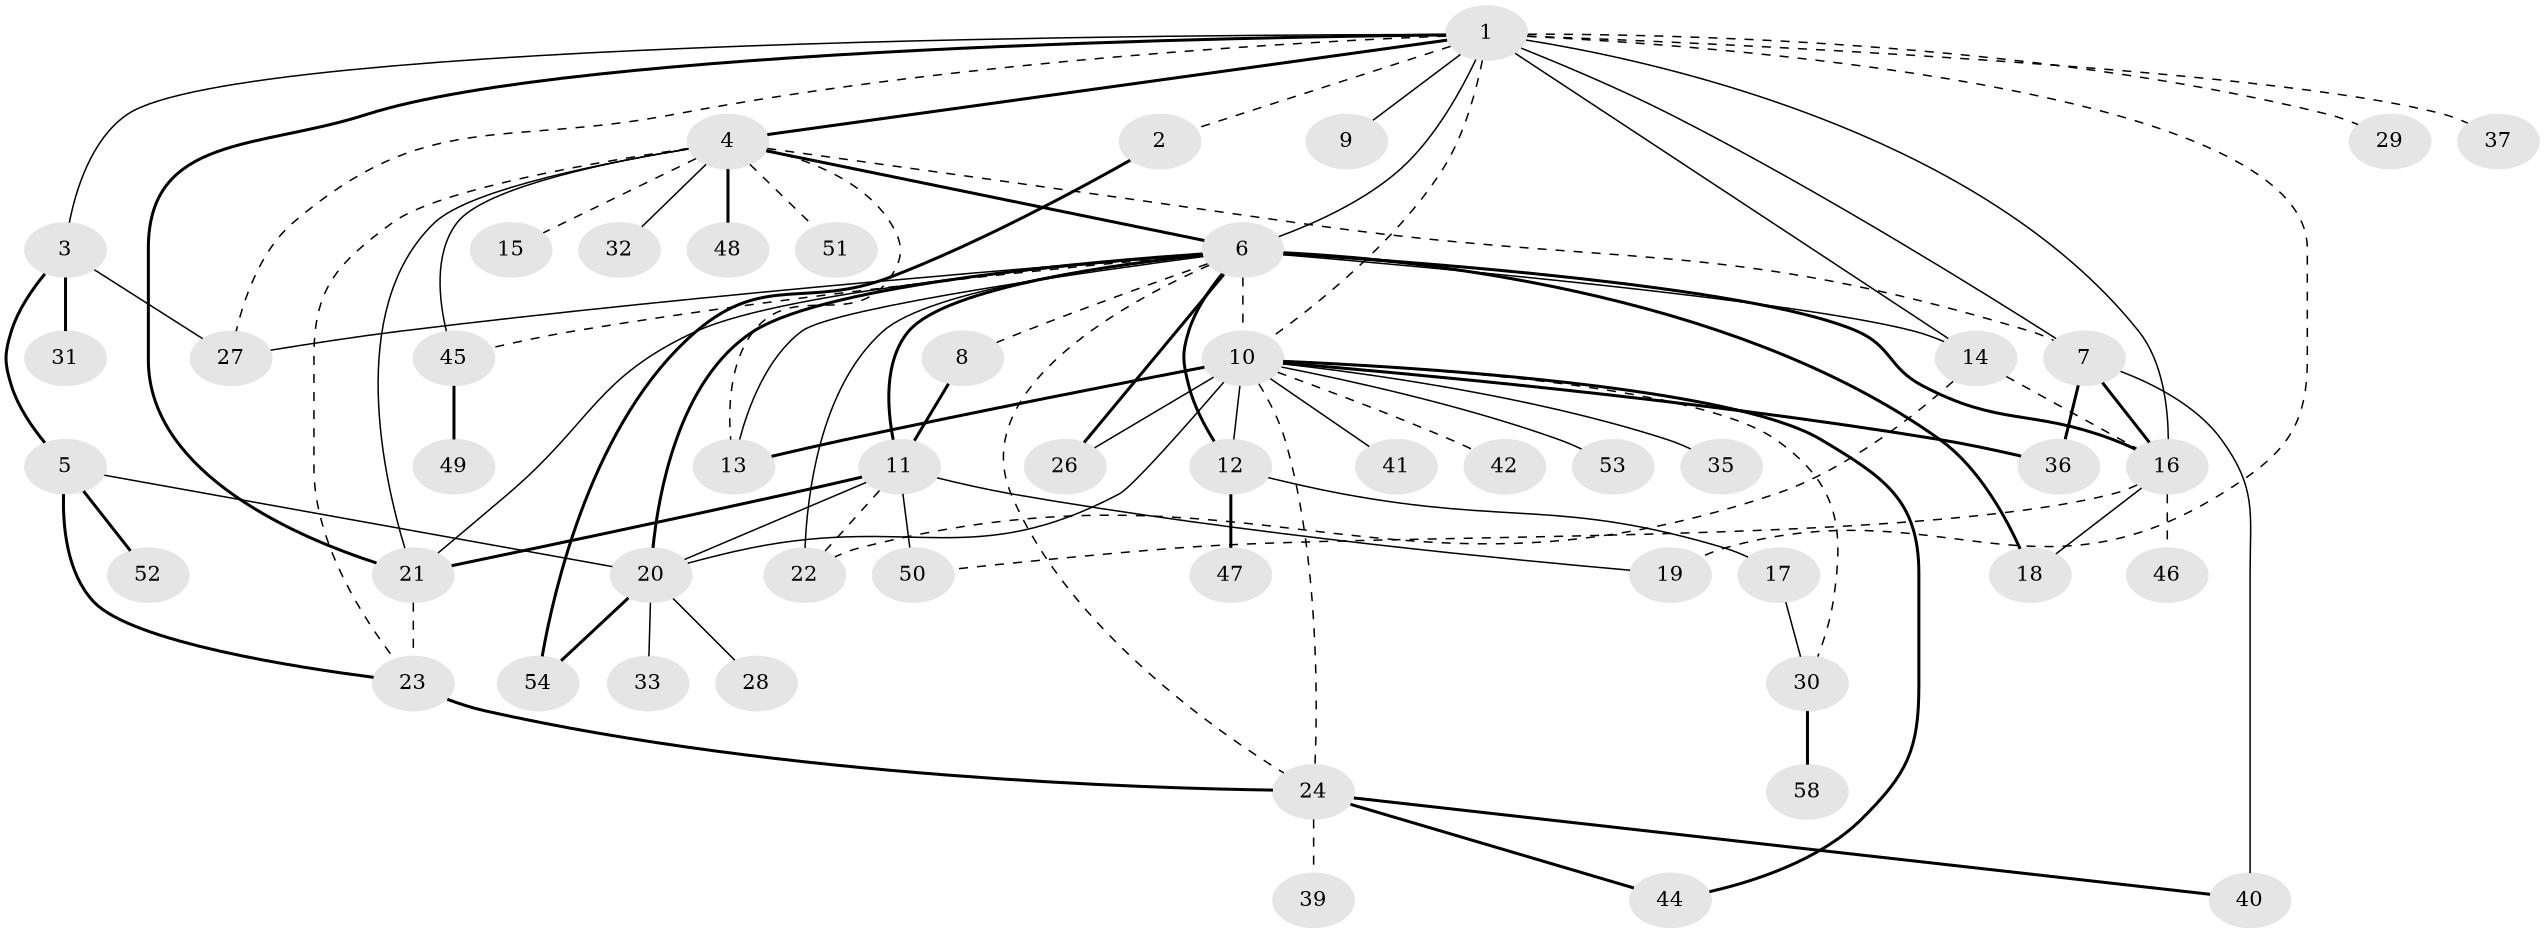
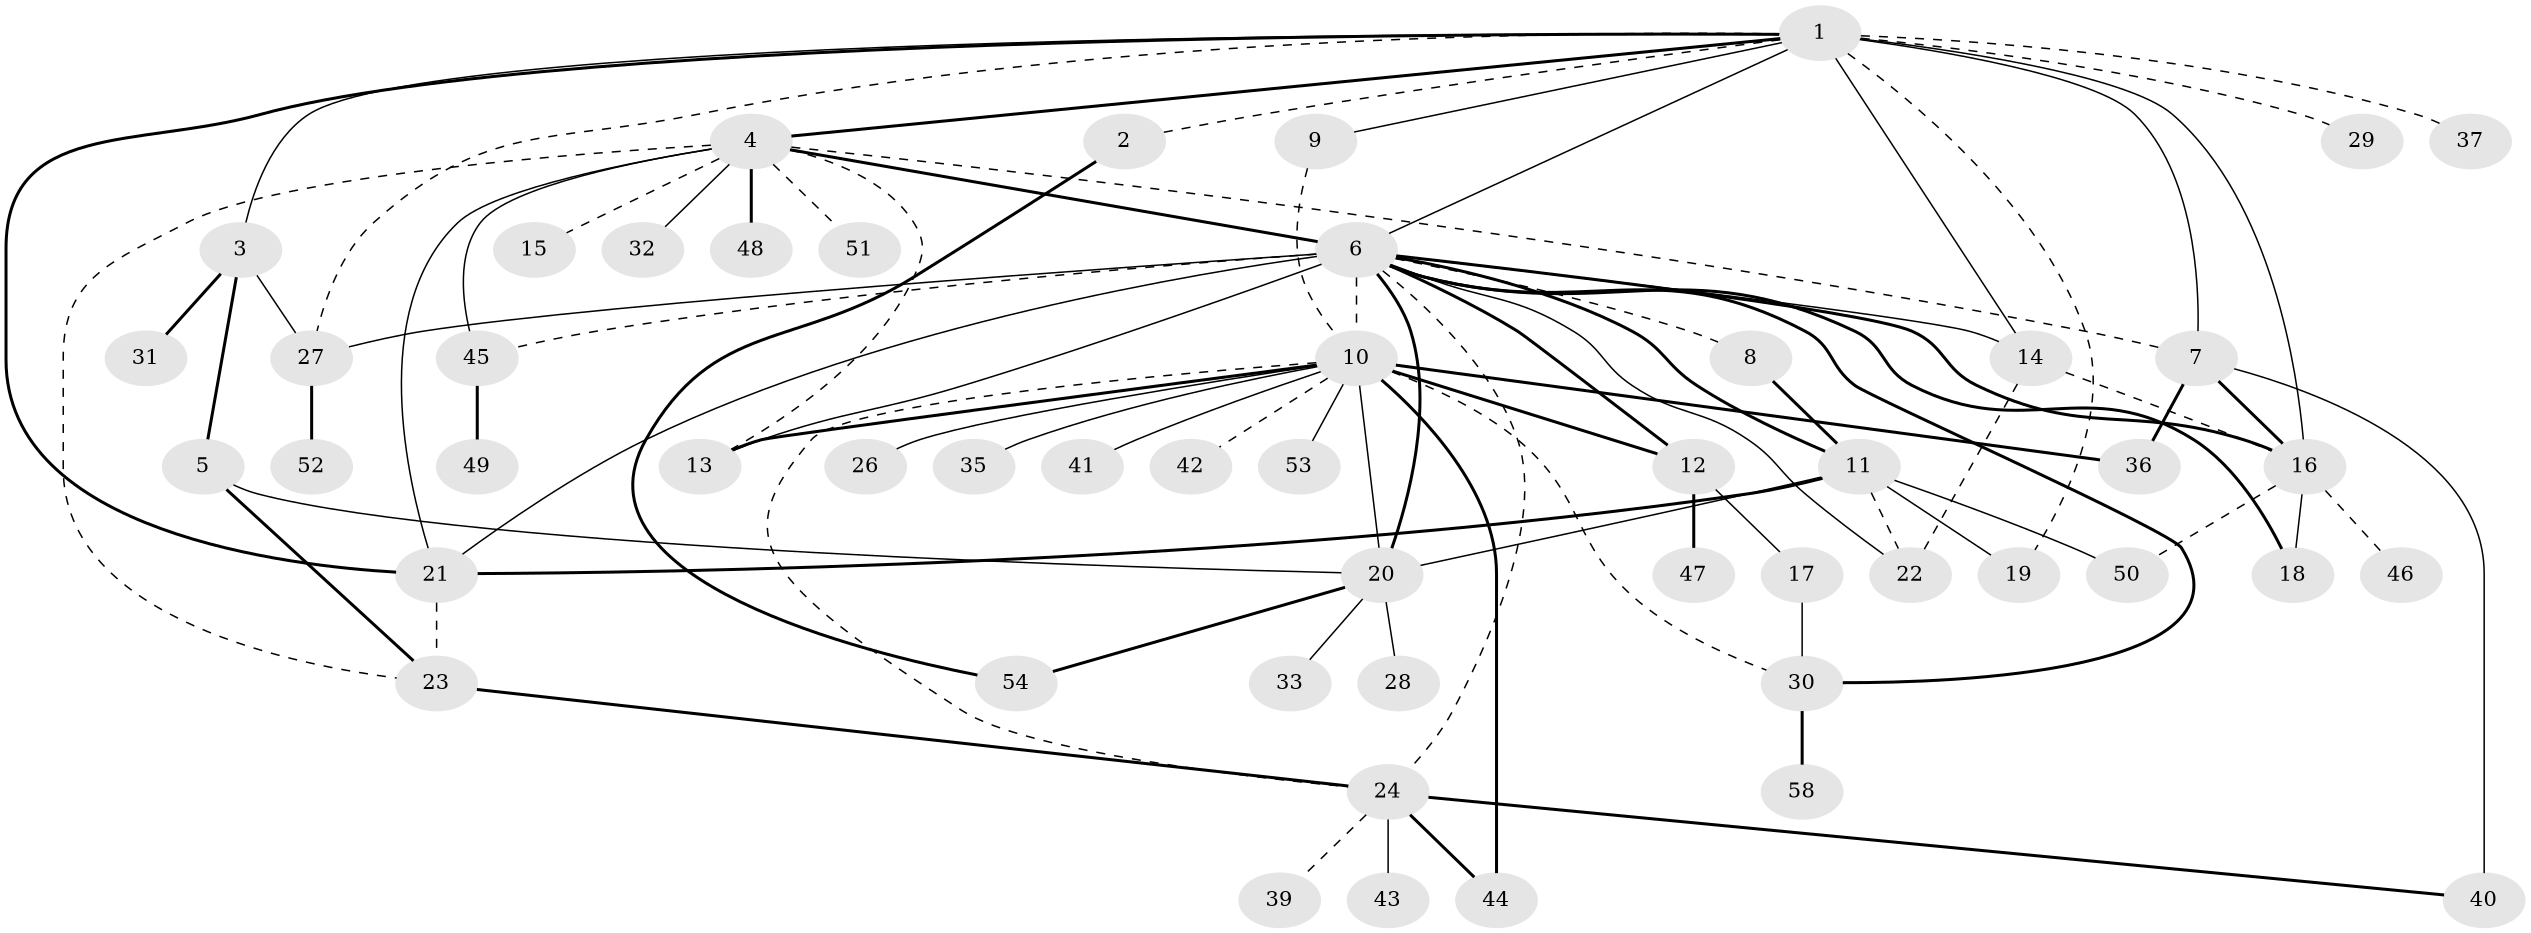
(1404, 219) -> (1304, 282)
(1154, 358) -> (2014, 462)
(1237, 413) -> (1525, 412)
(107, 521) -> (312, 413)
none -> (1388, 900)
